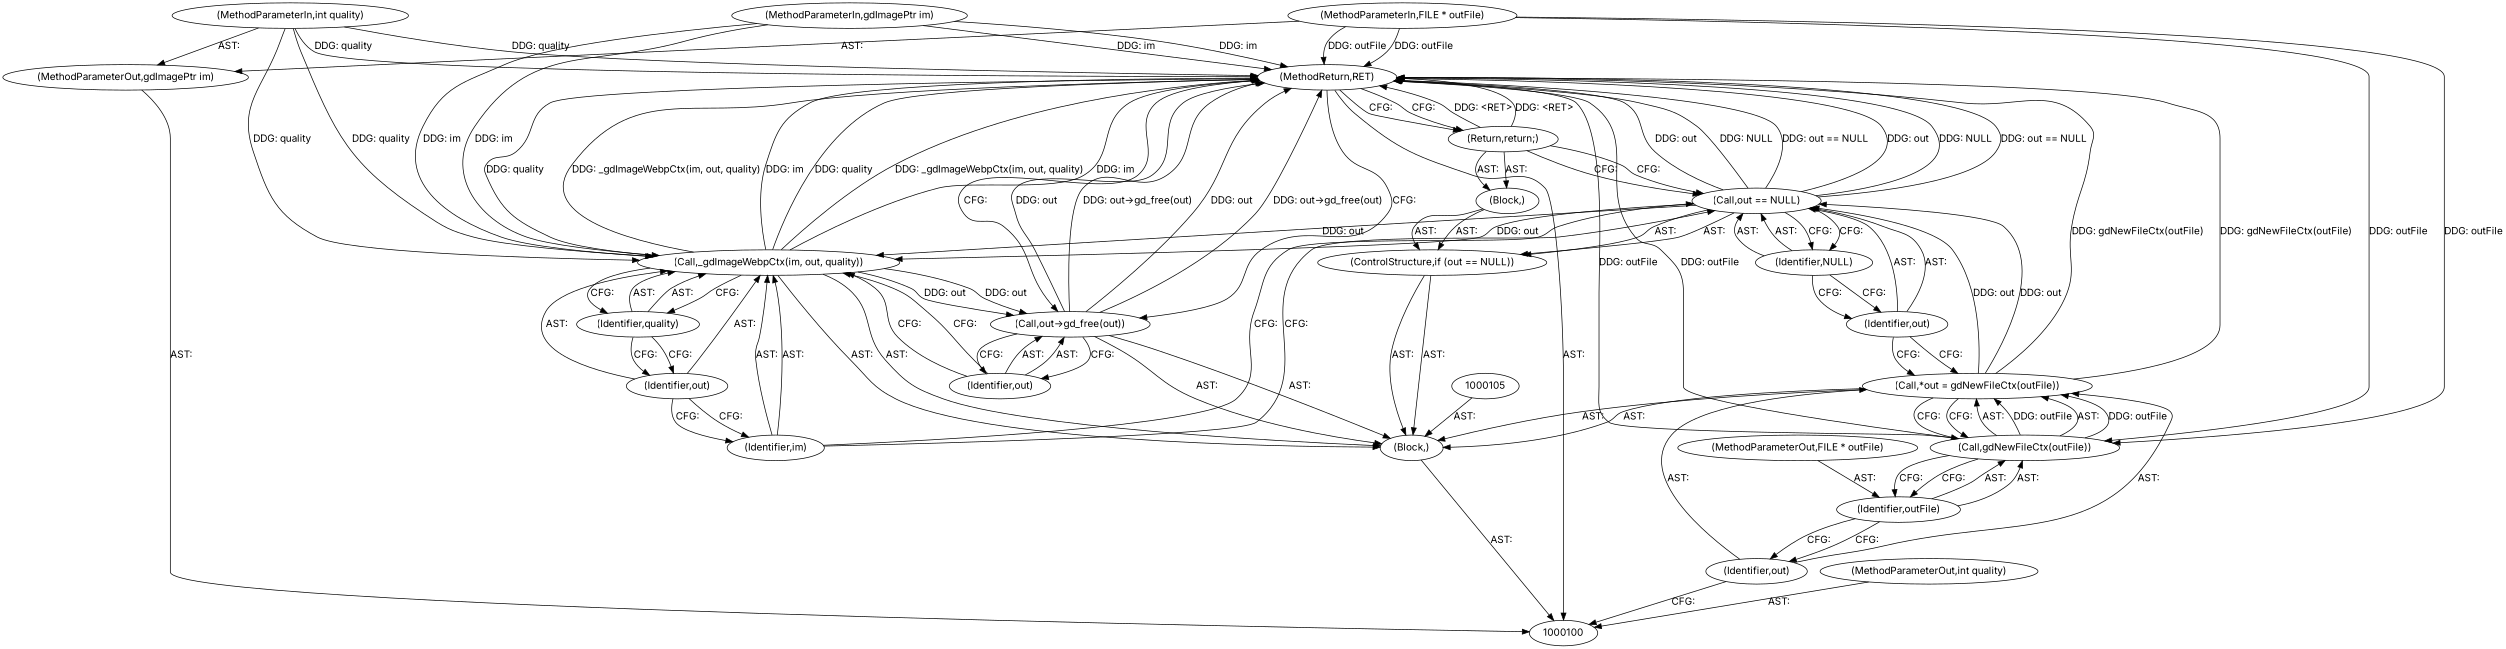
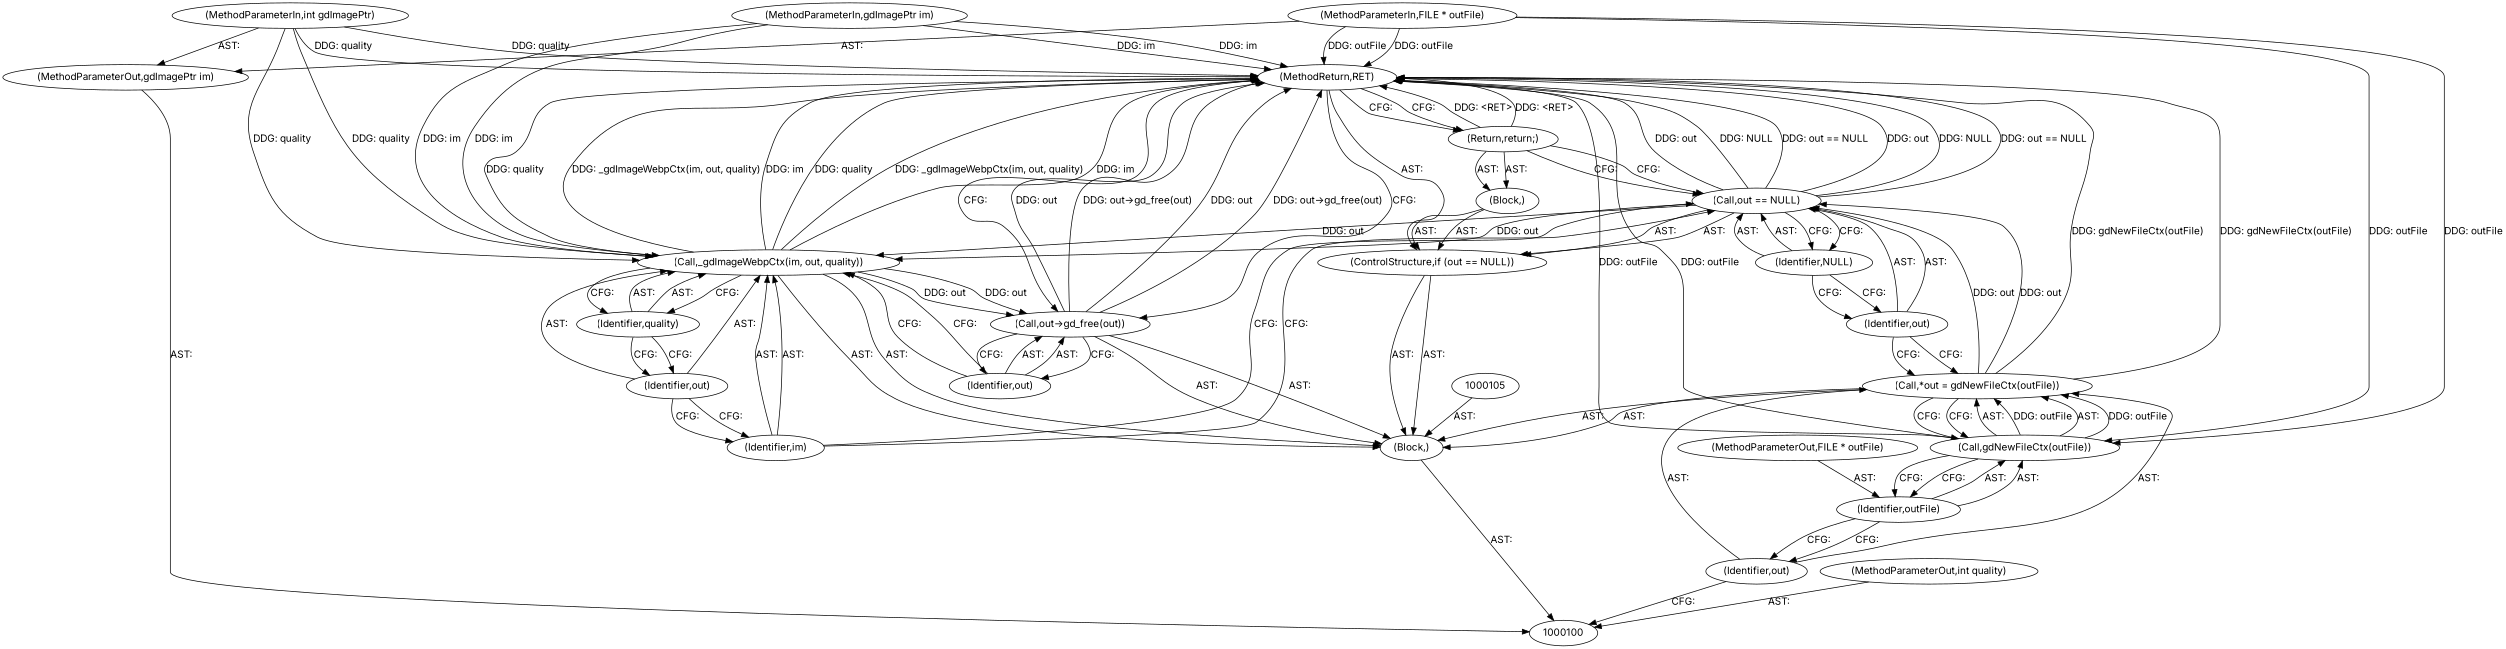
(290, 16) -> (290, 16)
(1560, 279) -> (1404, 177)
